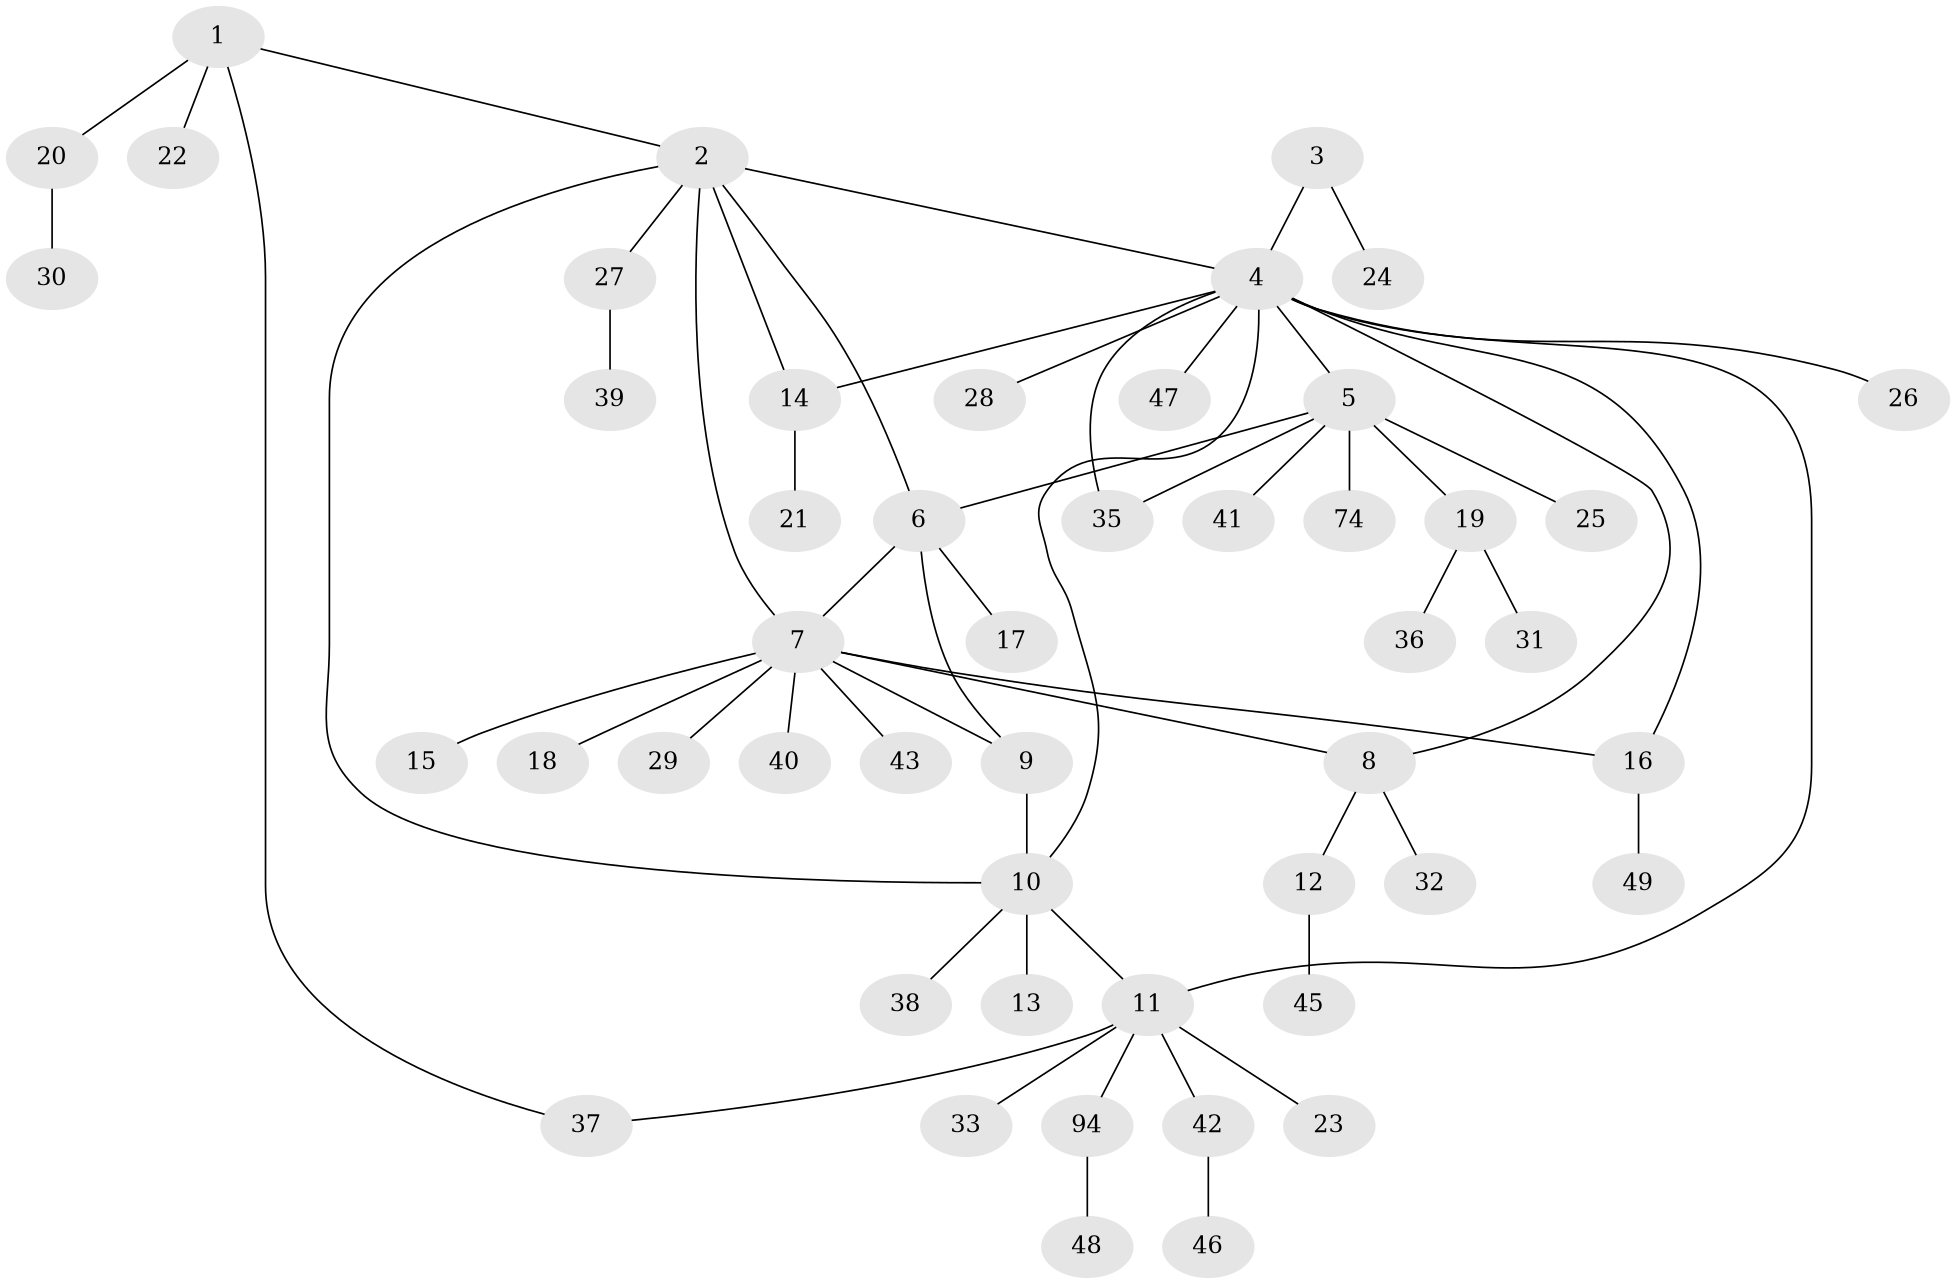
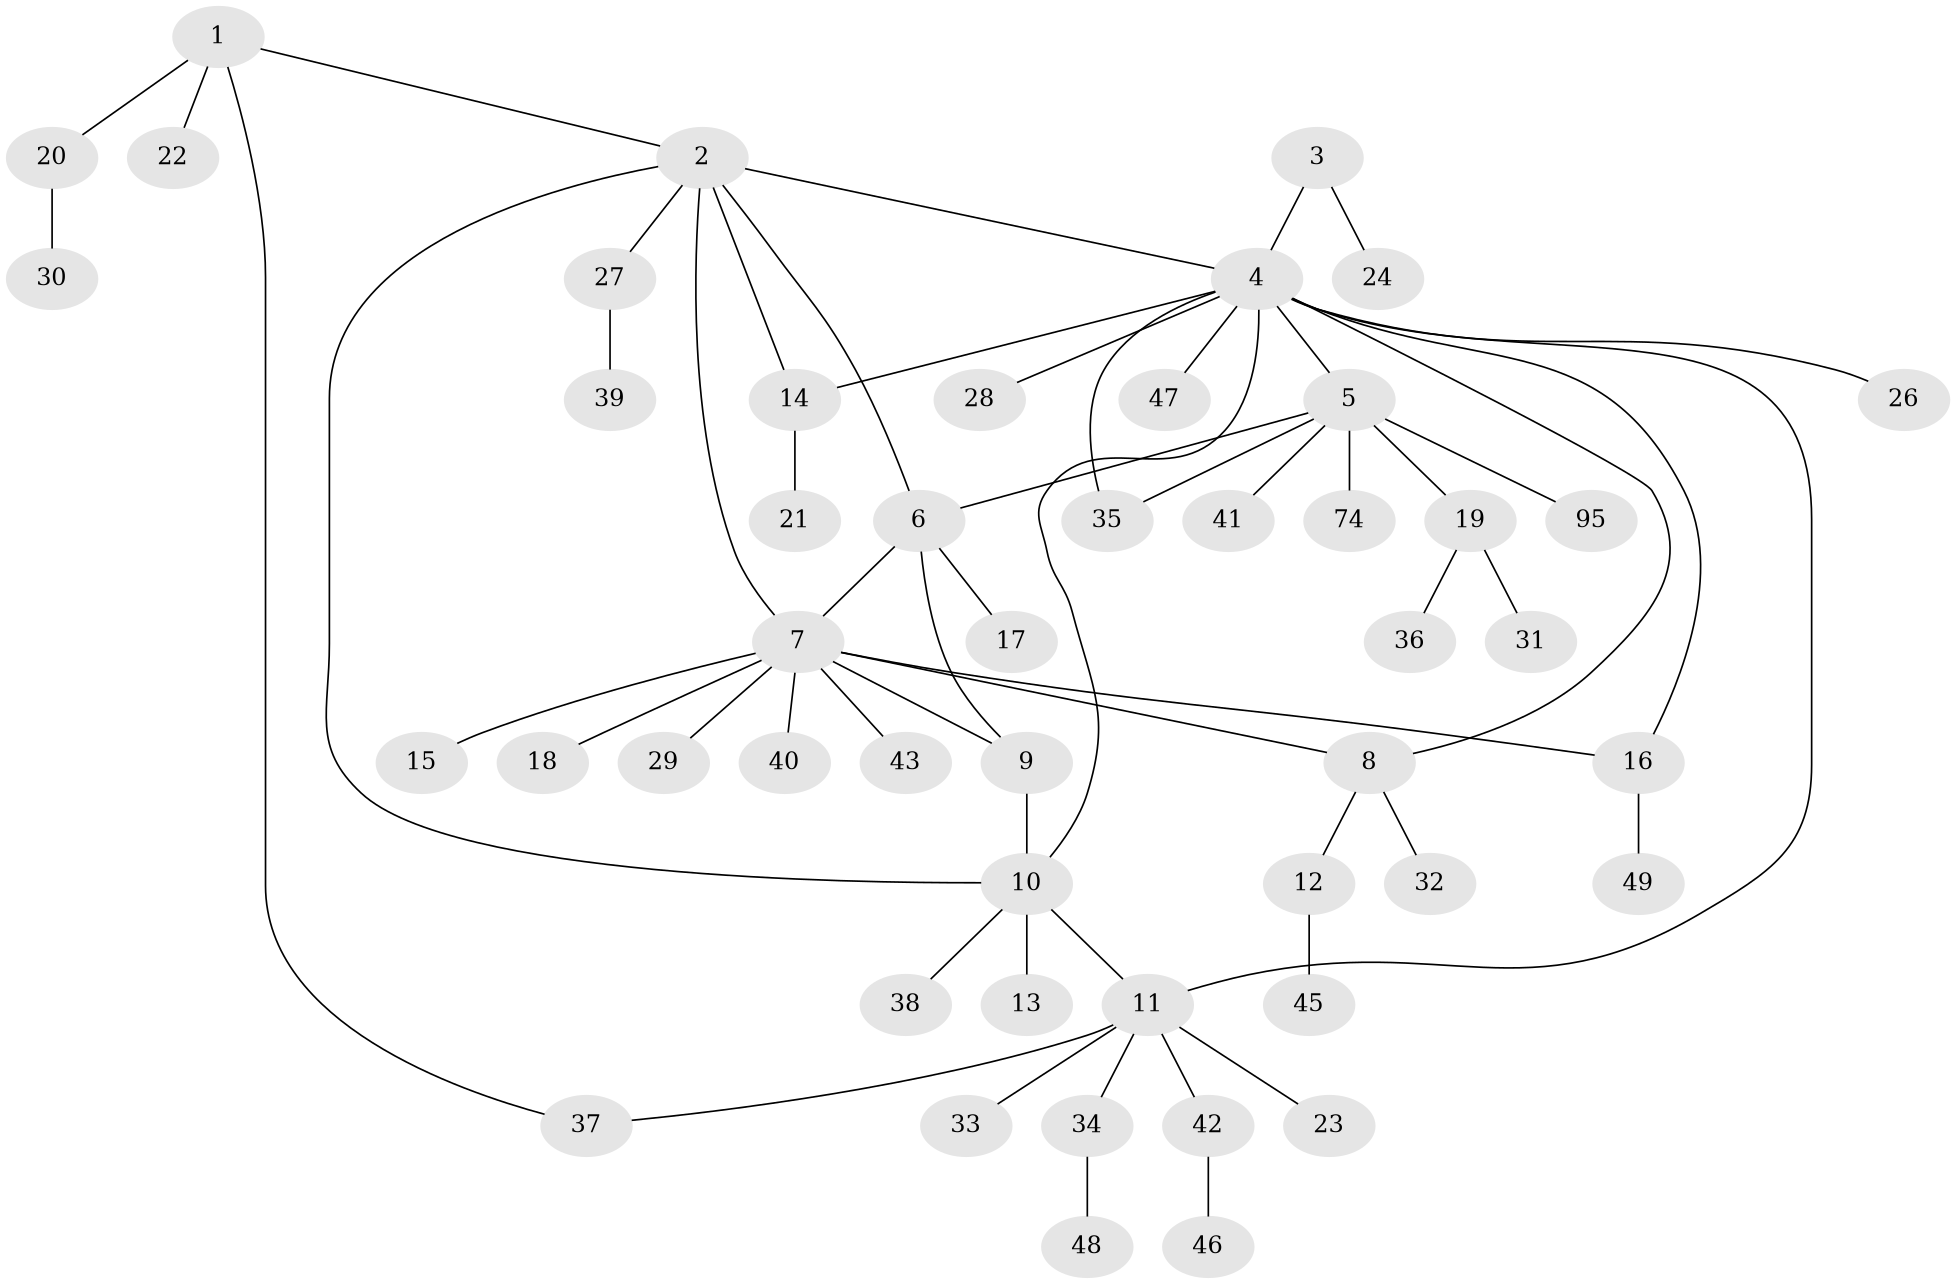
(1591, 521) -> (1591, 521)
(1087, 1126) -> (1087, 1126)
